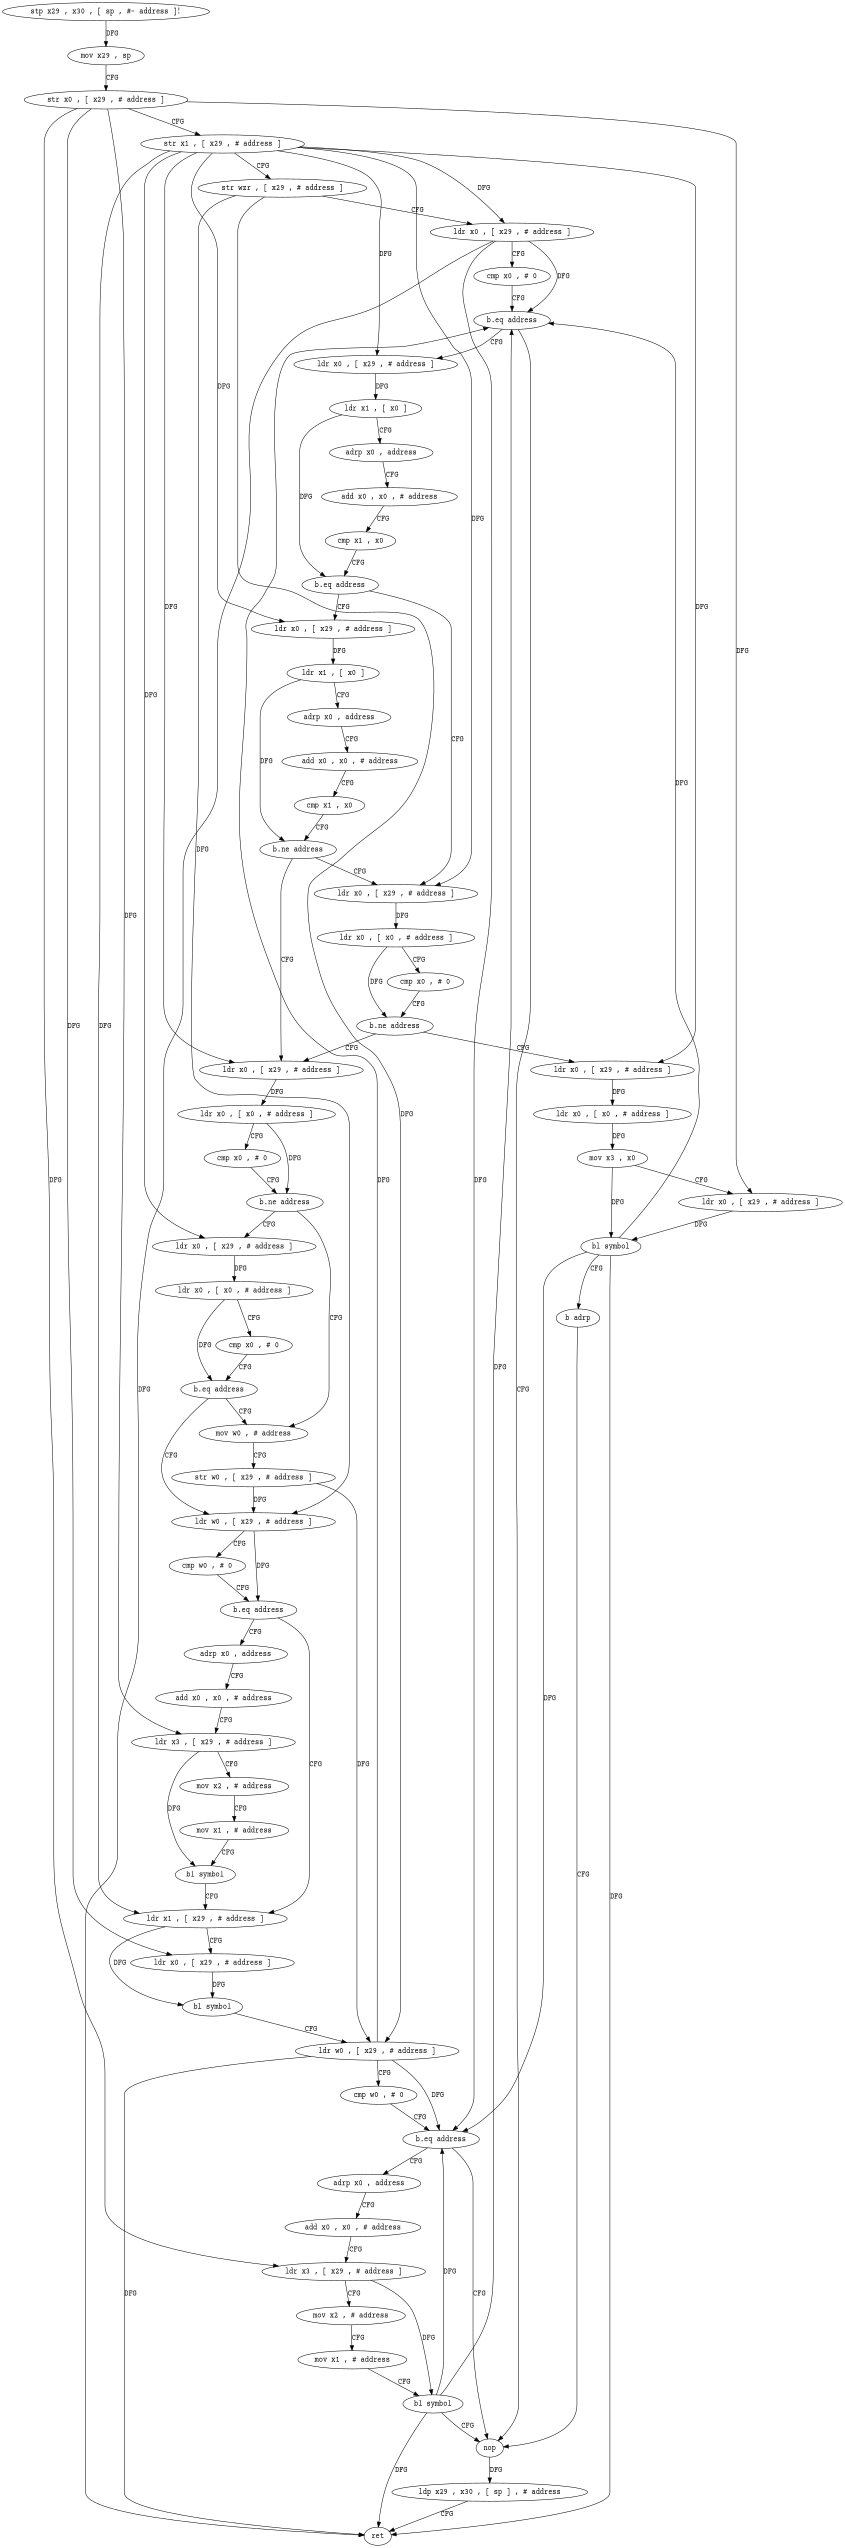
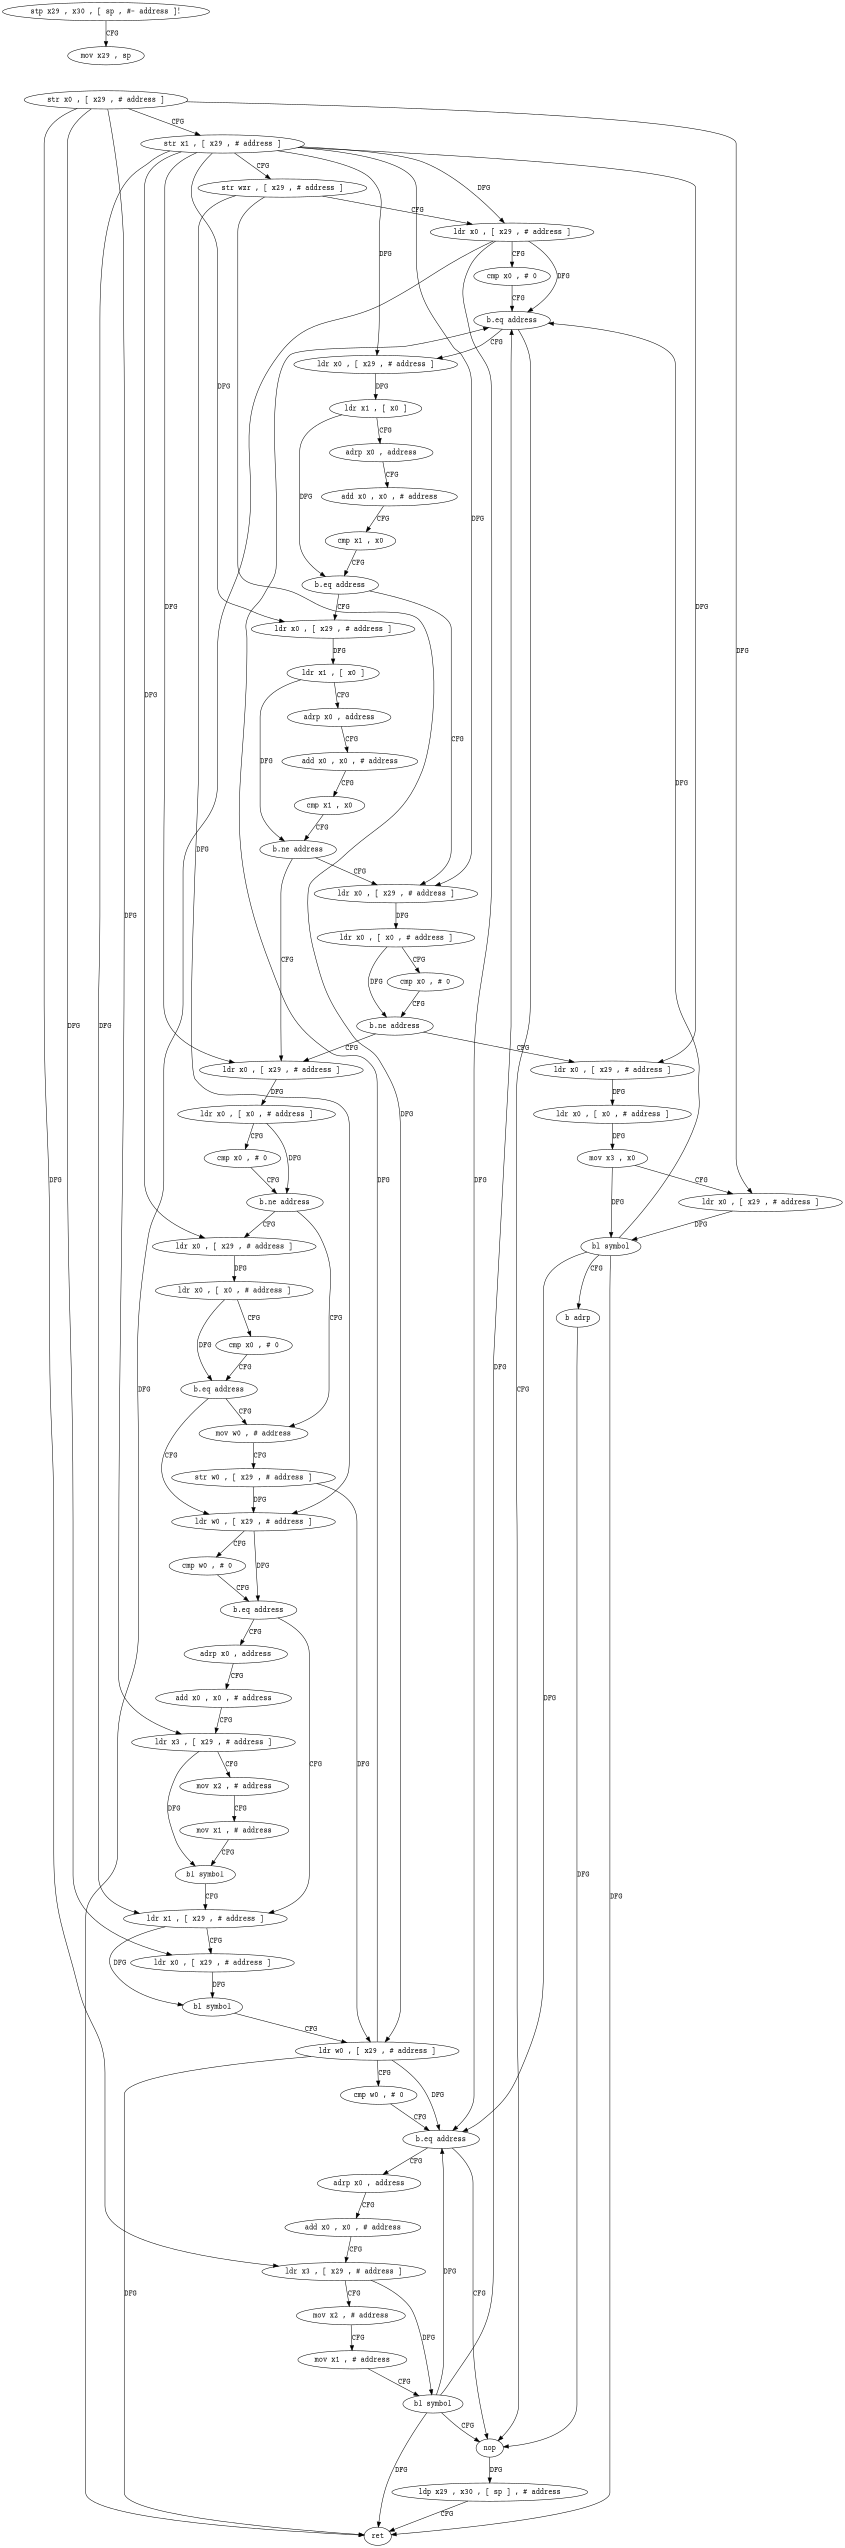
(112, 34) -> (112, 34)
(106, 75) -> none
(583, 1875) -> (583, 1875)
